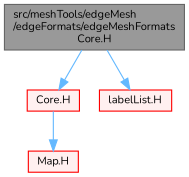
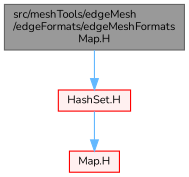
(94, 27) -> (94, 27)
(53, 101) -> (94, 101)
(136, 101) -> none
